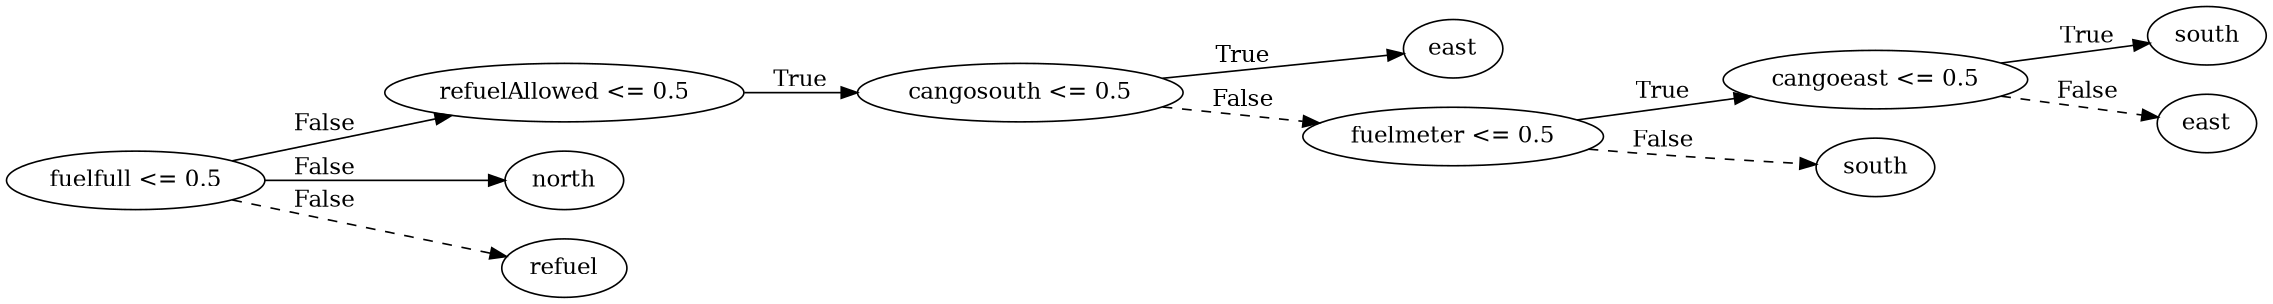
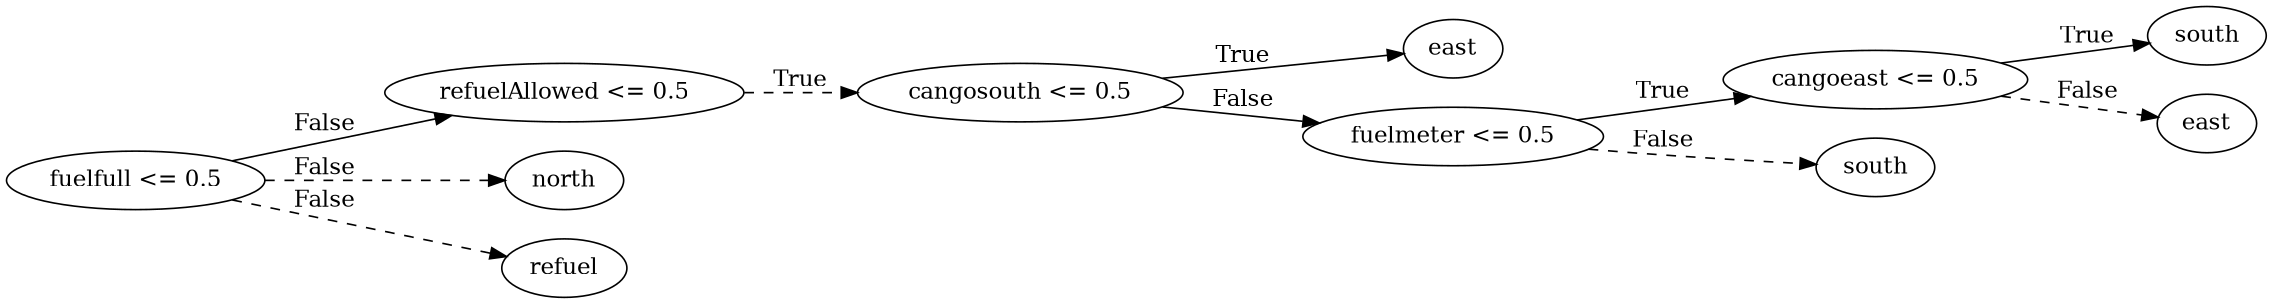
(793, 93) -> (793, 93)
(1233, 114) -> (1233, 114)
(377, 180) -> (377, 180)
